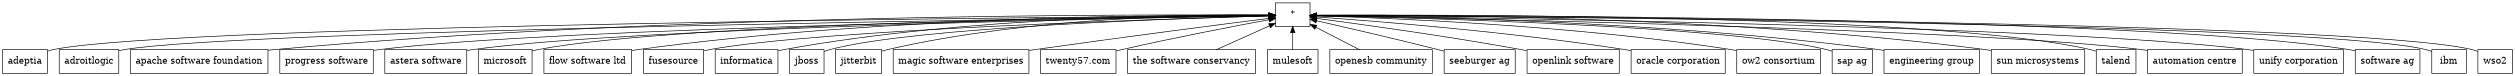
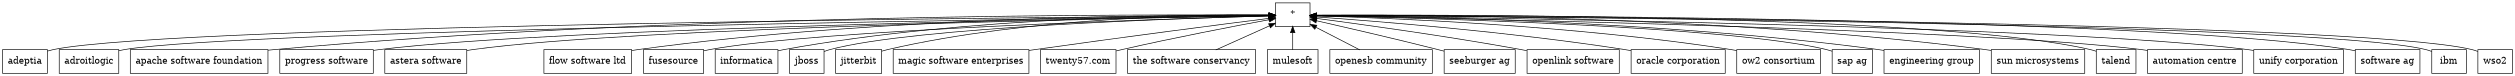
(505, 61) -> none
